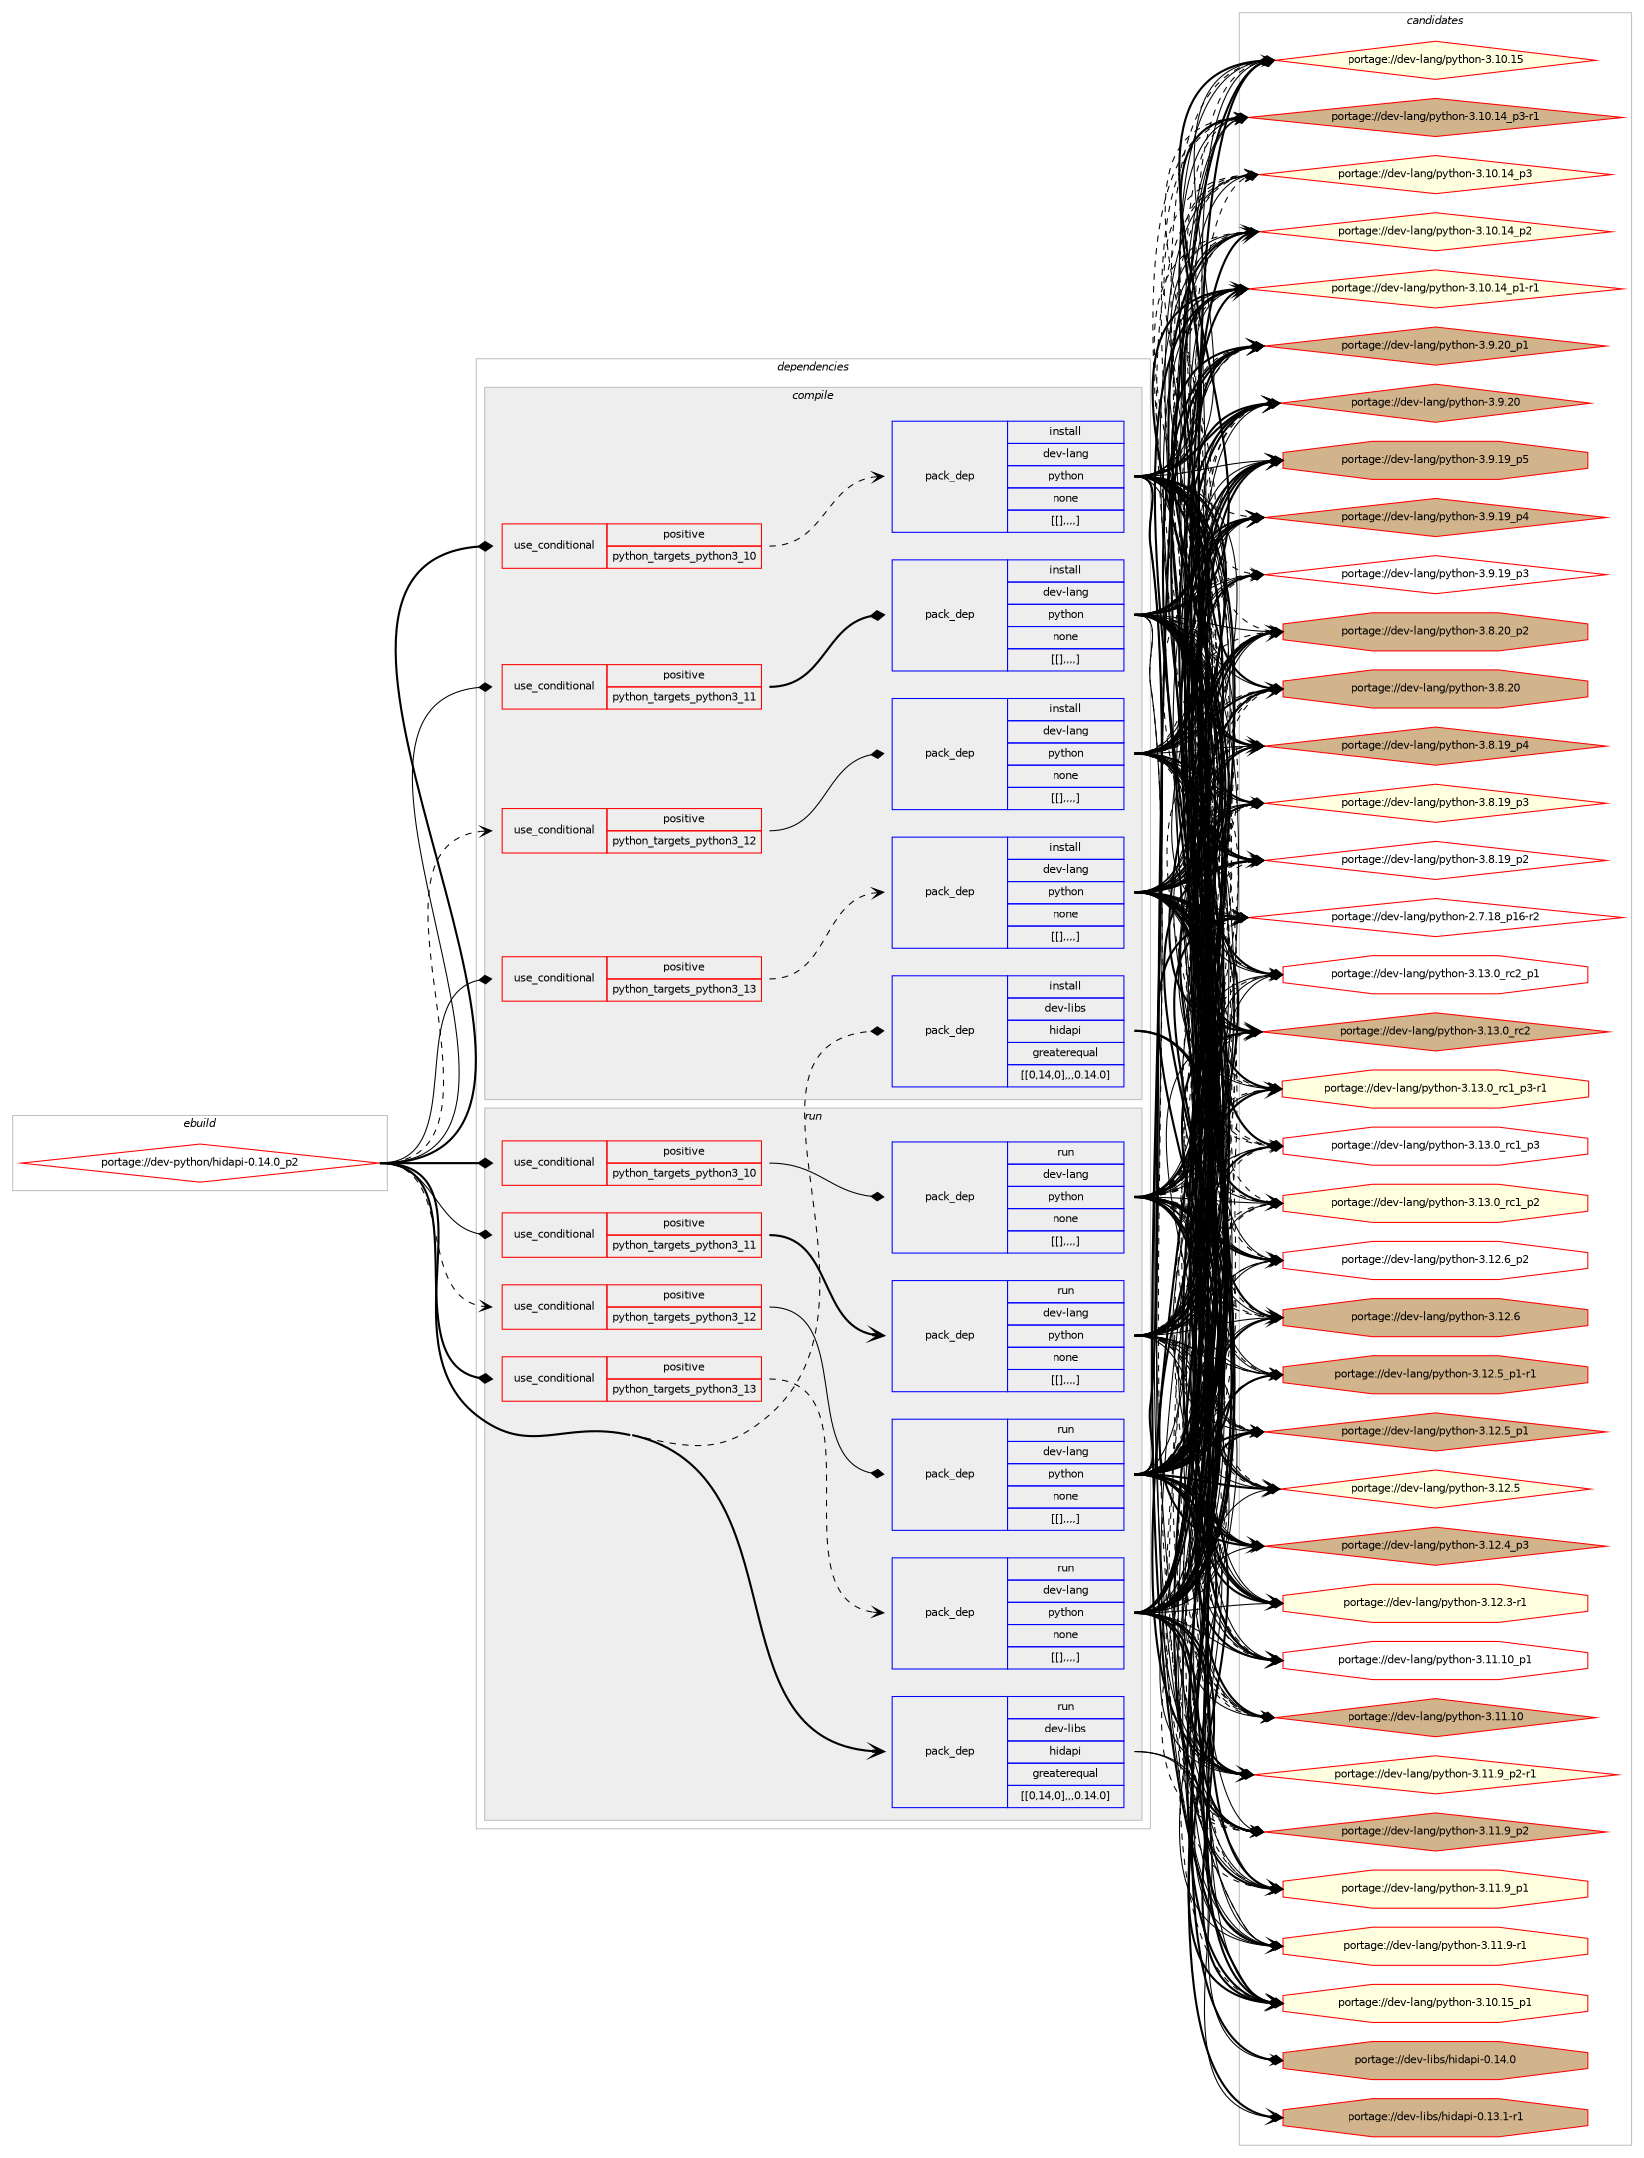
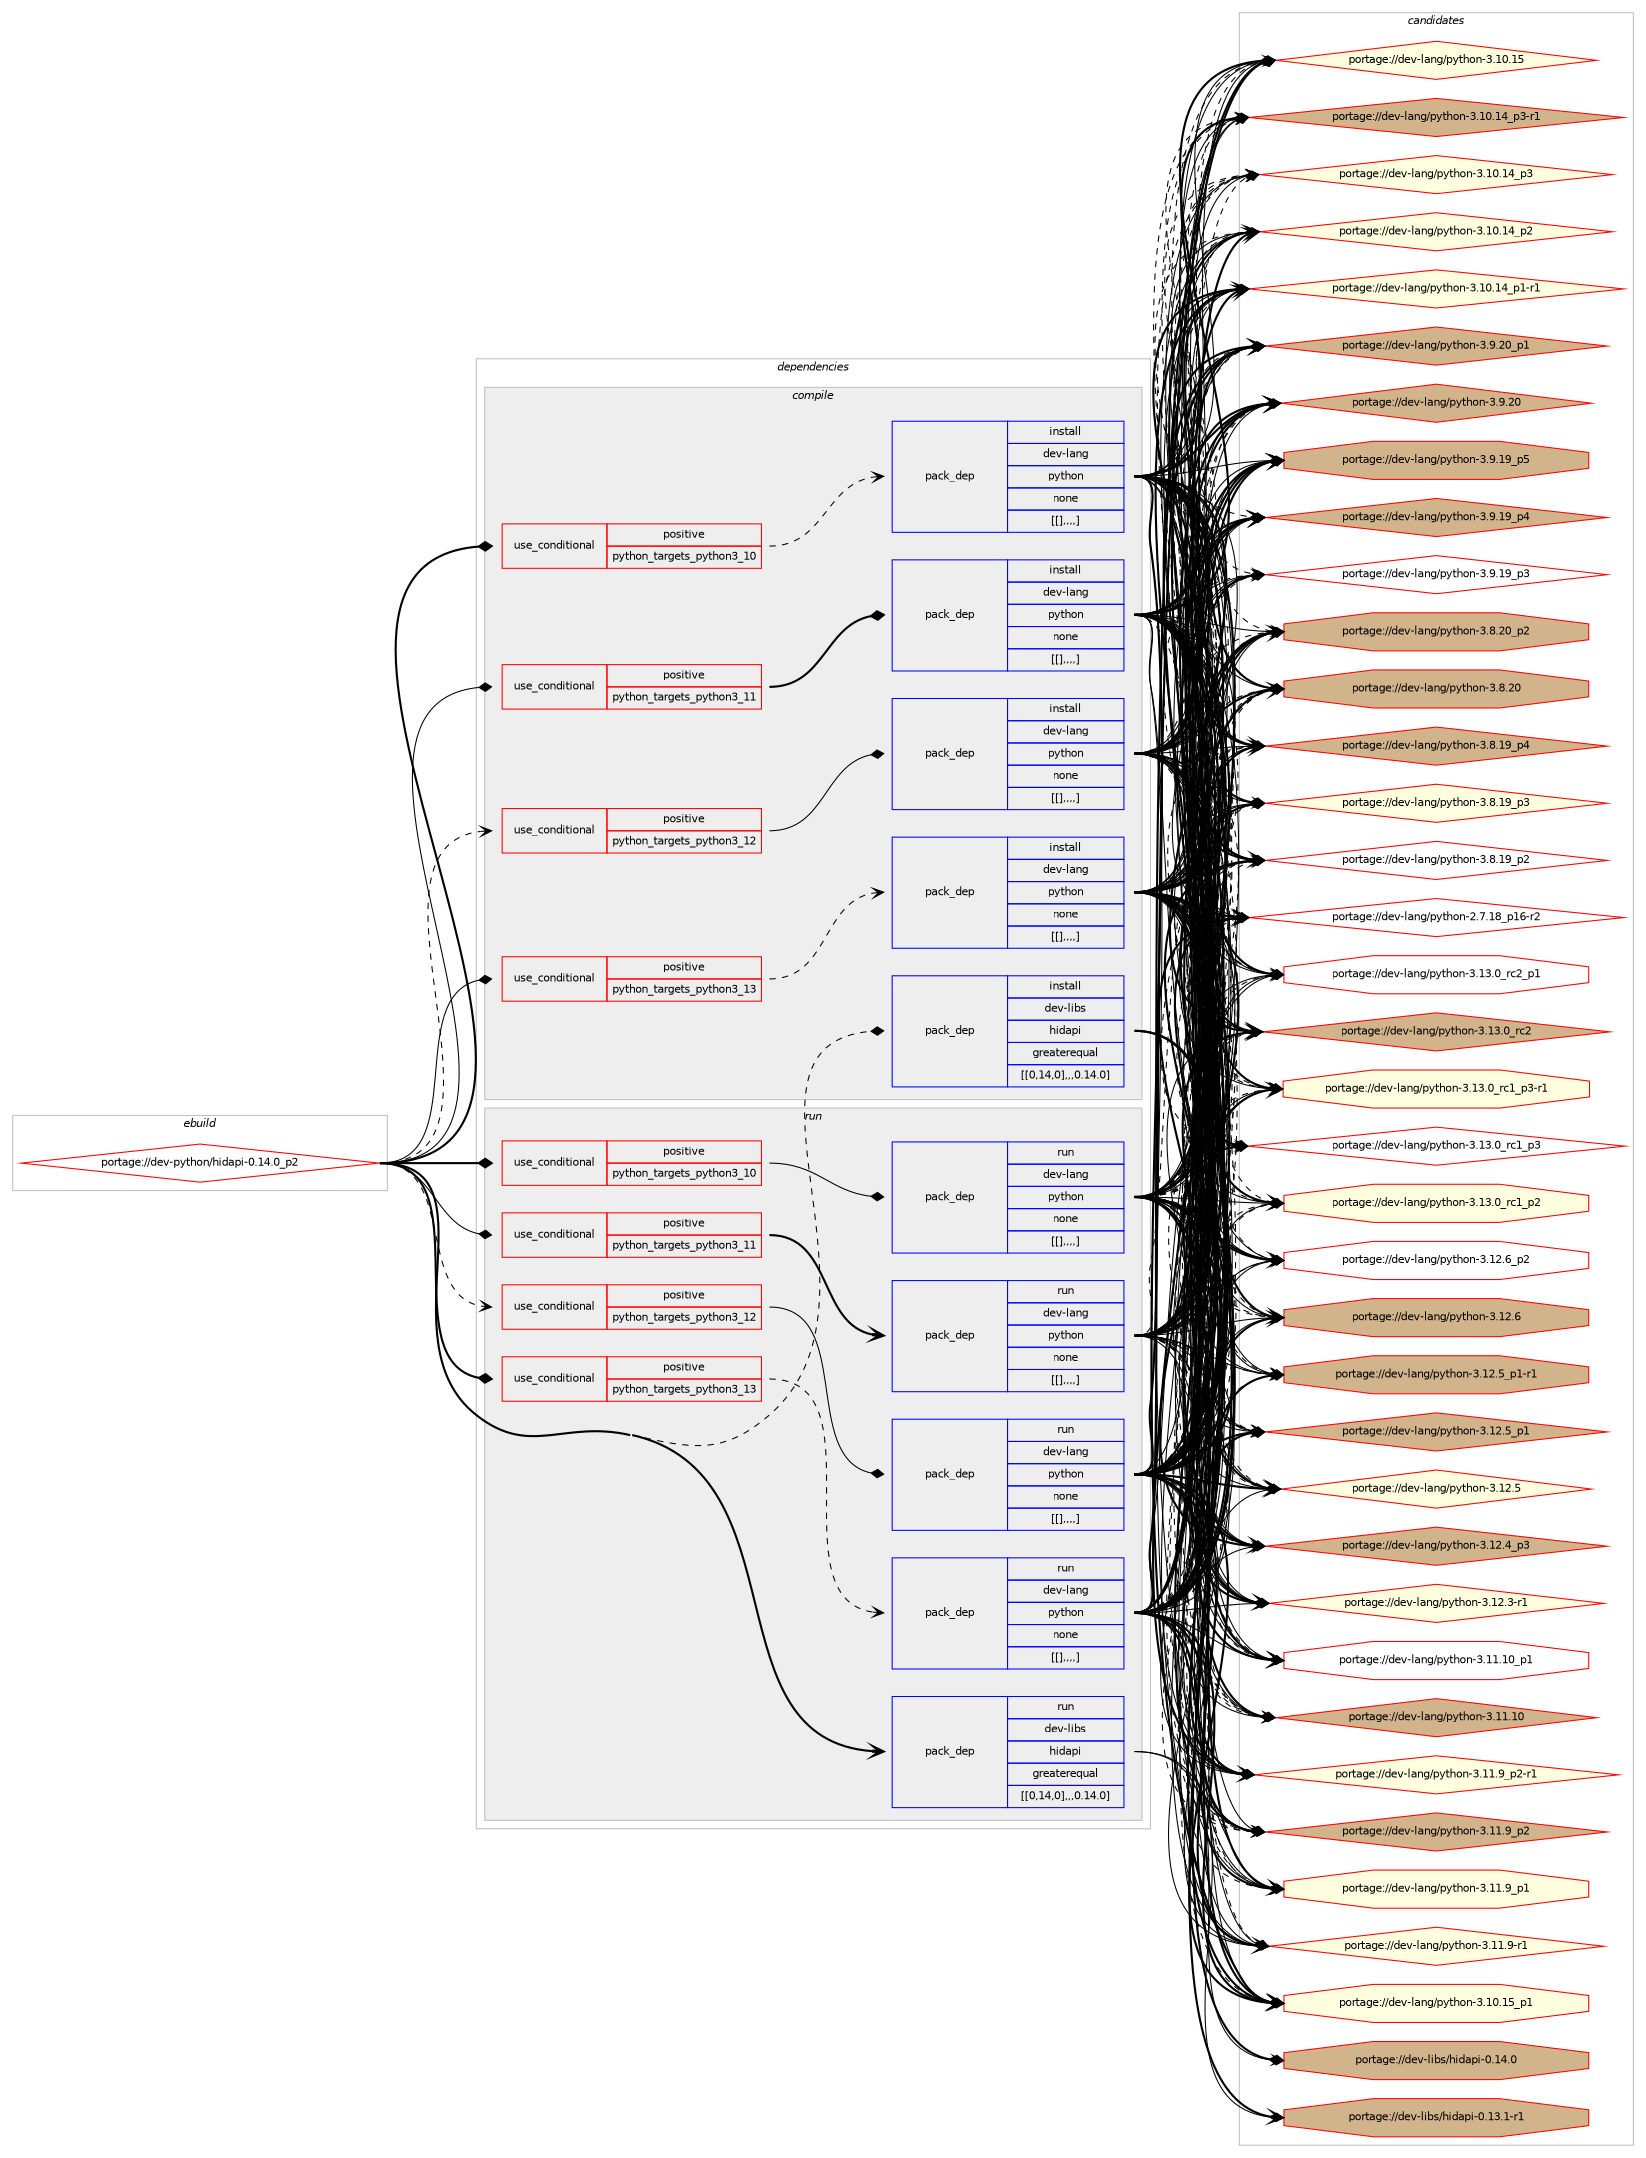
(1435, 1146) -> (1436, 1146)
(1435, 1603) -> (1436, 1603)
(1435, 1946) -> (1436, 1946)
